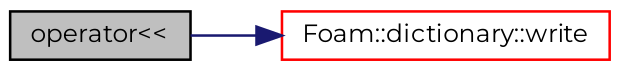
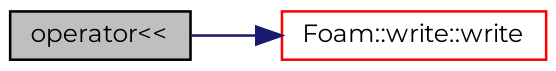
(446, 36) -> (414, 36)
